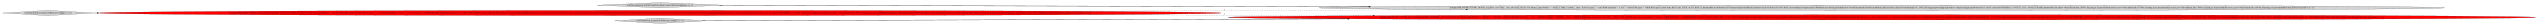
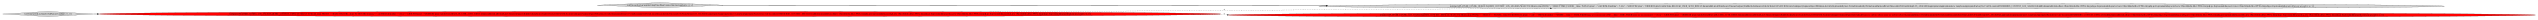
(660, 21) -> none
